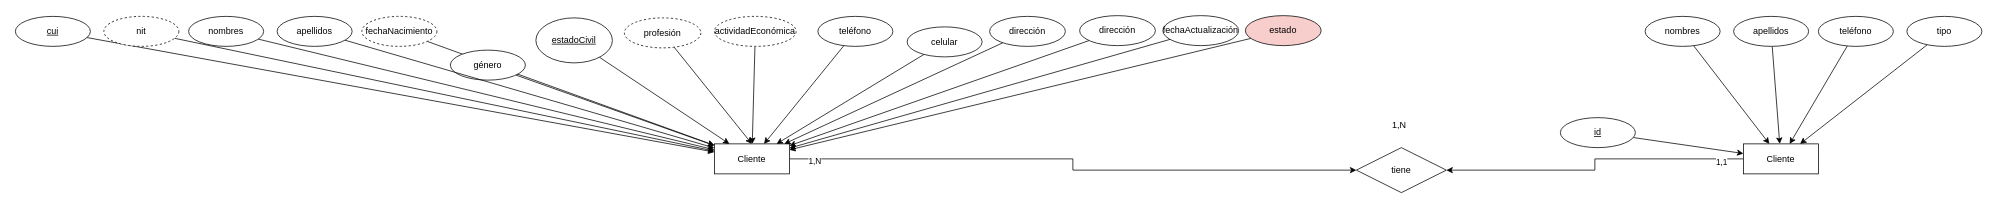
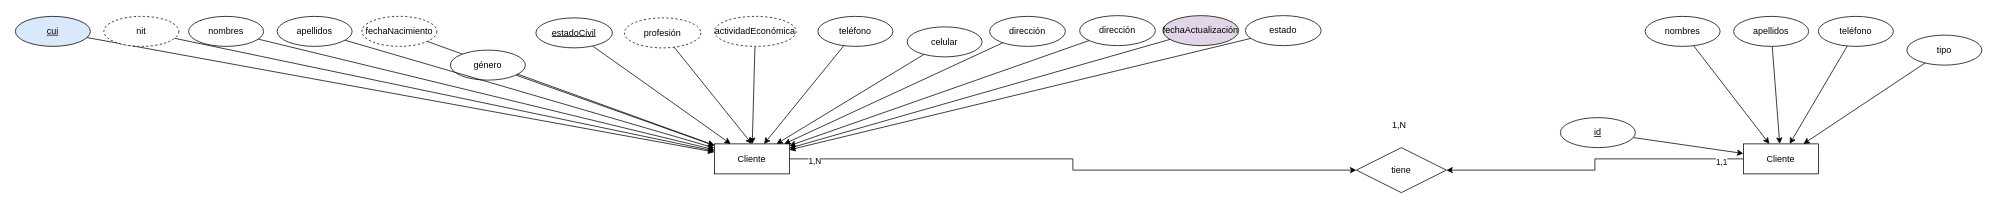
(1201, 30) -> (1201, 30)
(1283, 30) -> (1283, 30)
(53, 31) -> (53, 31)
(1944, 31) -> (1944, 50)
(574, 40) -> (574, 33)
